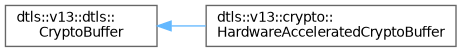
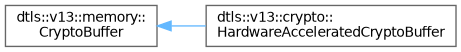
(81, 26) -> (81, 26)
